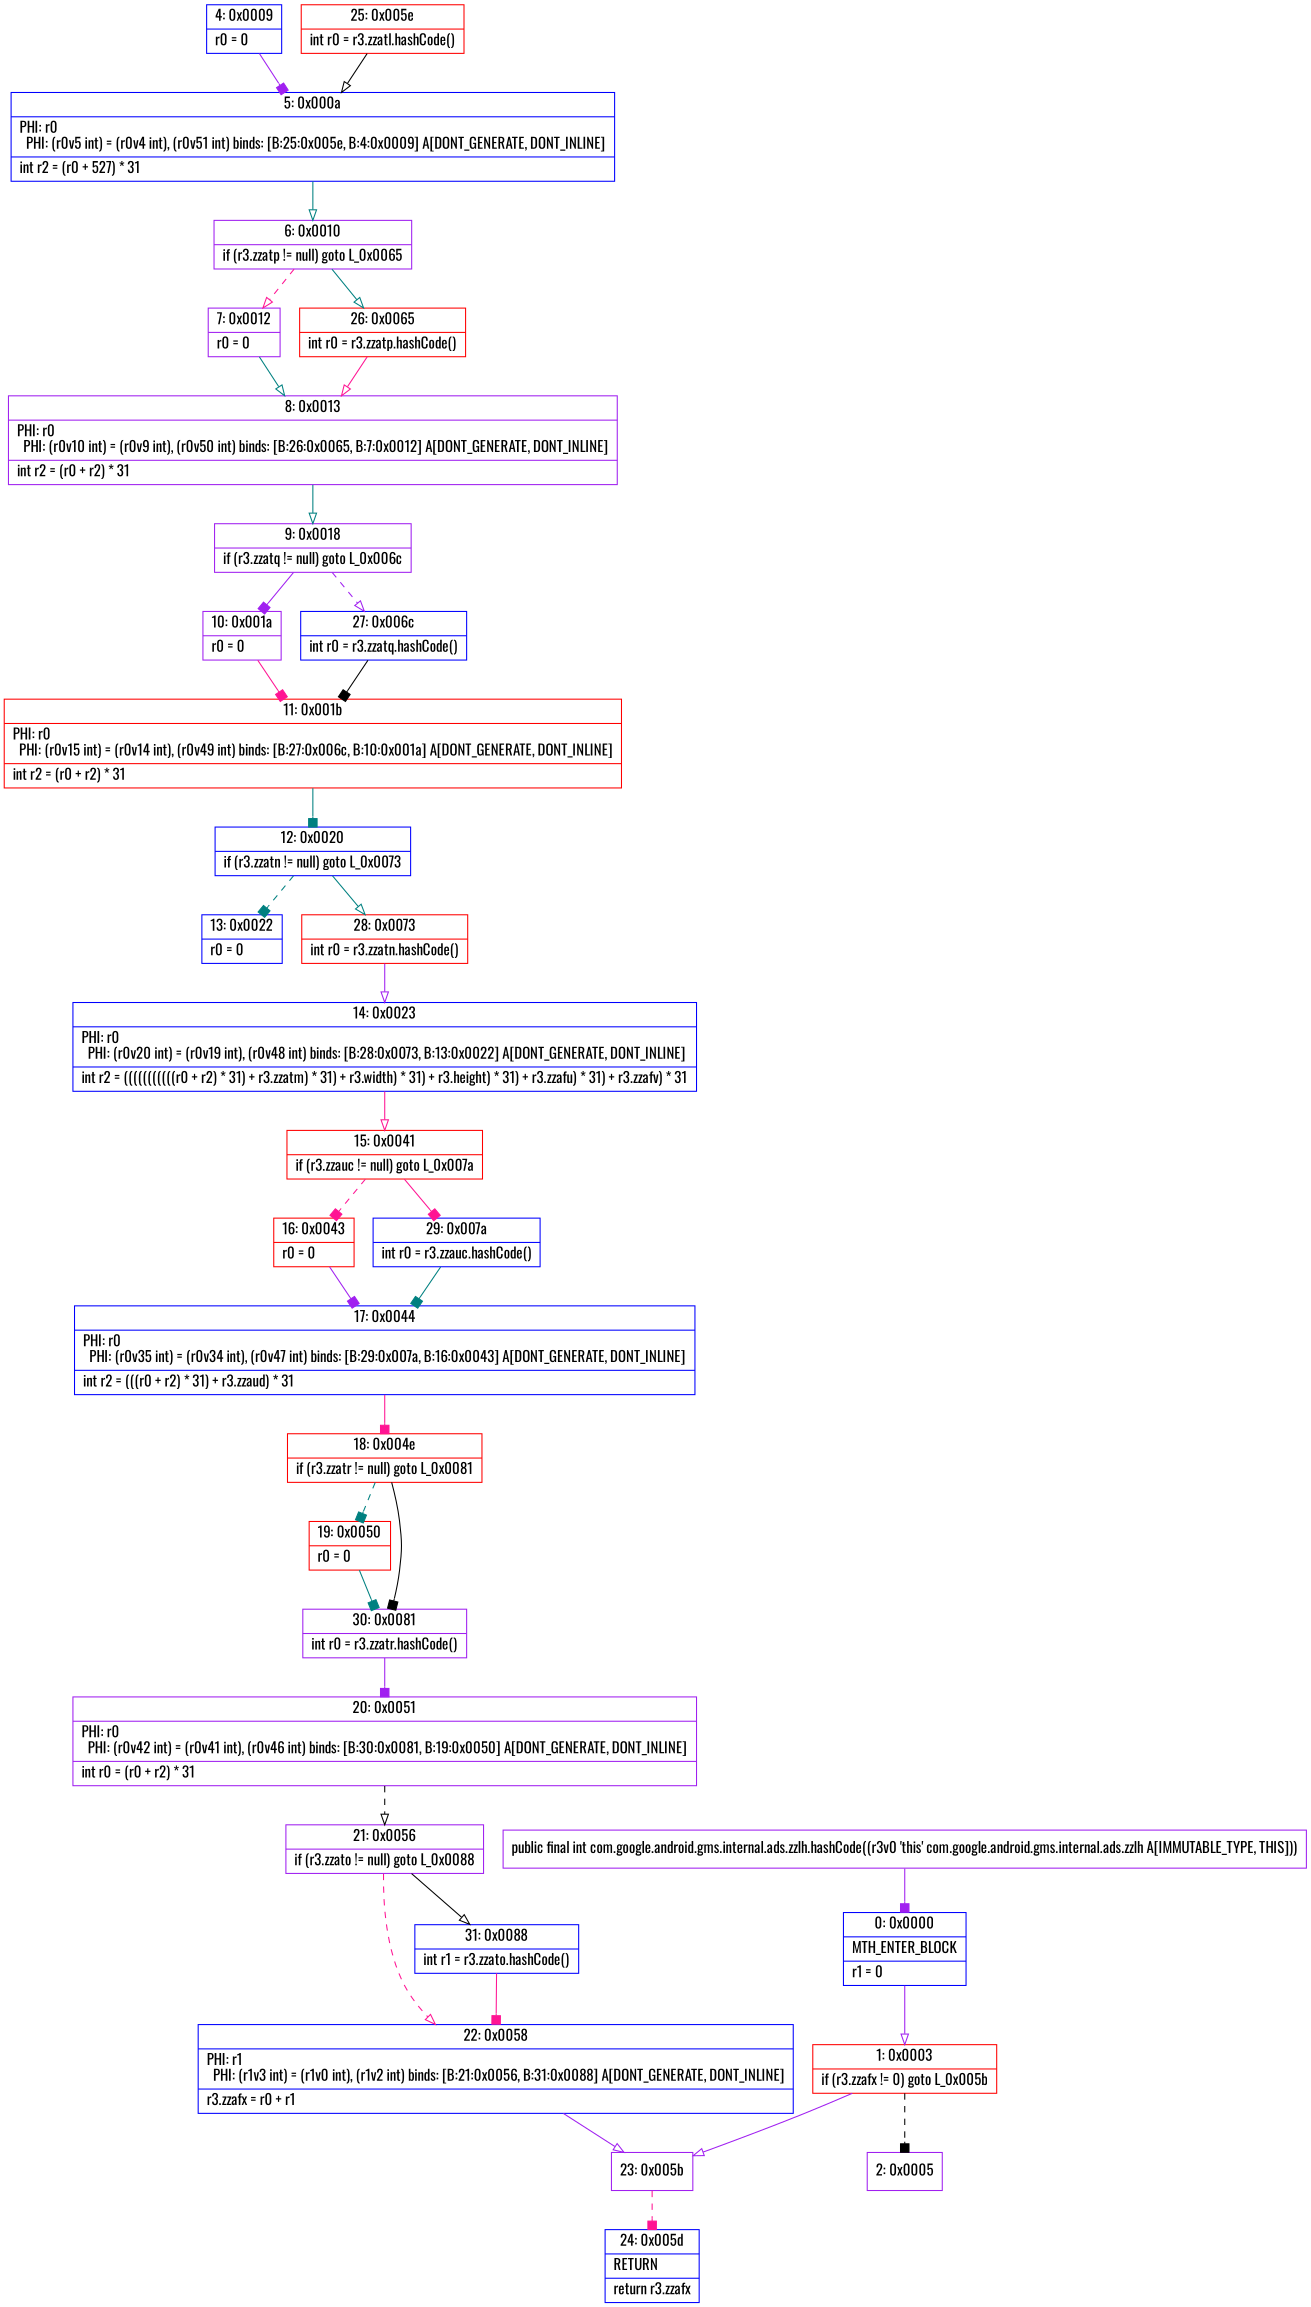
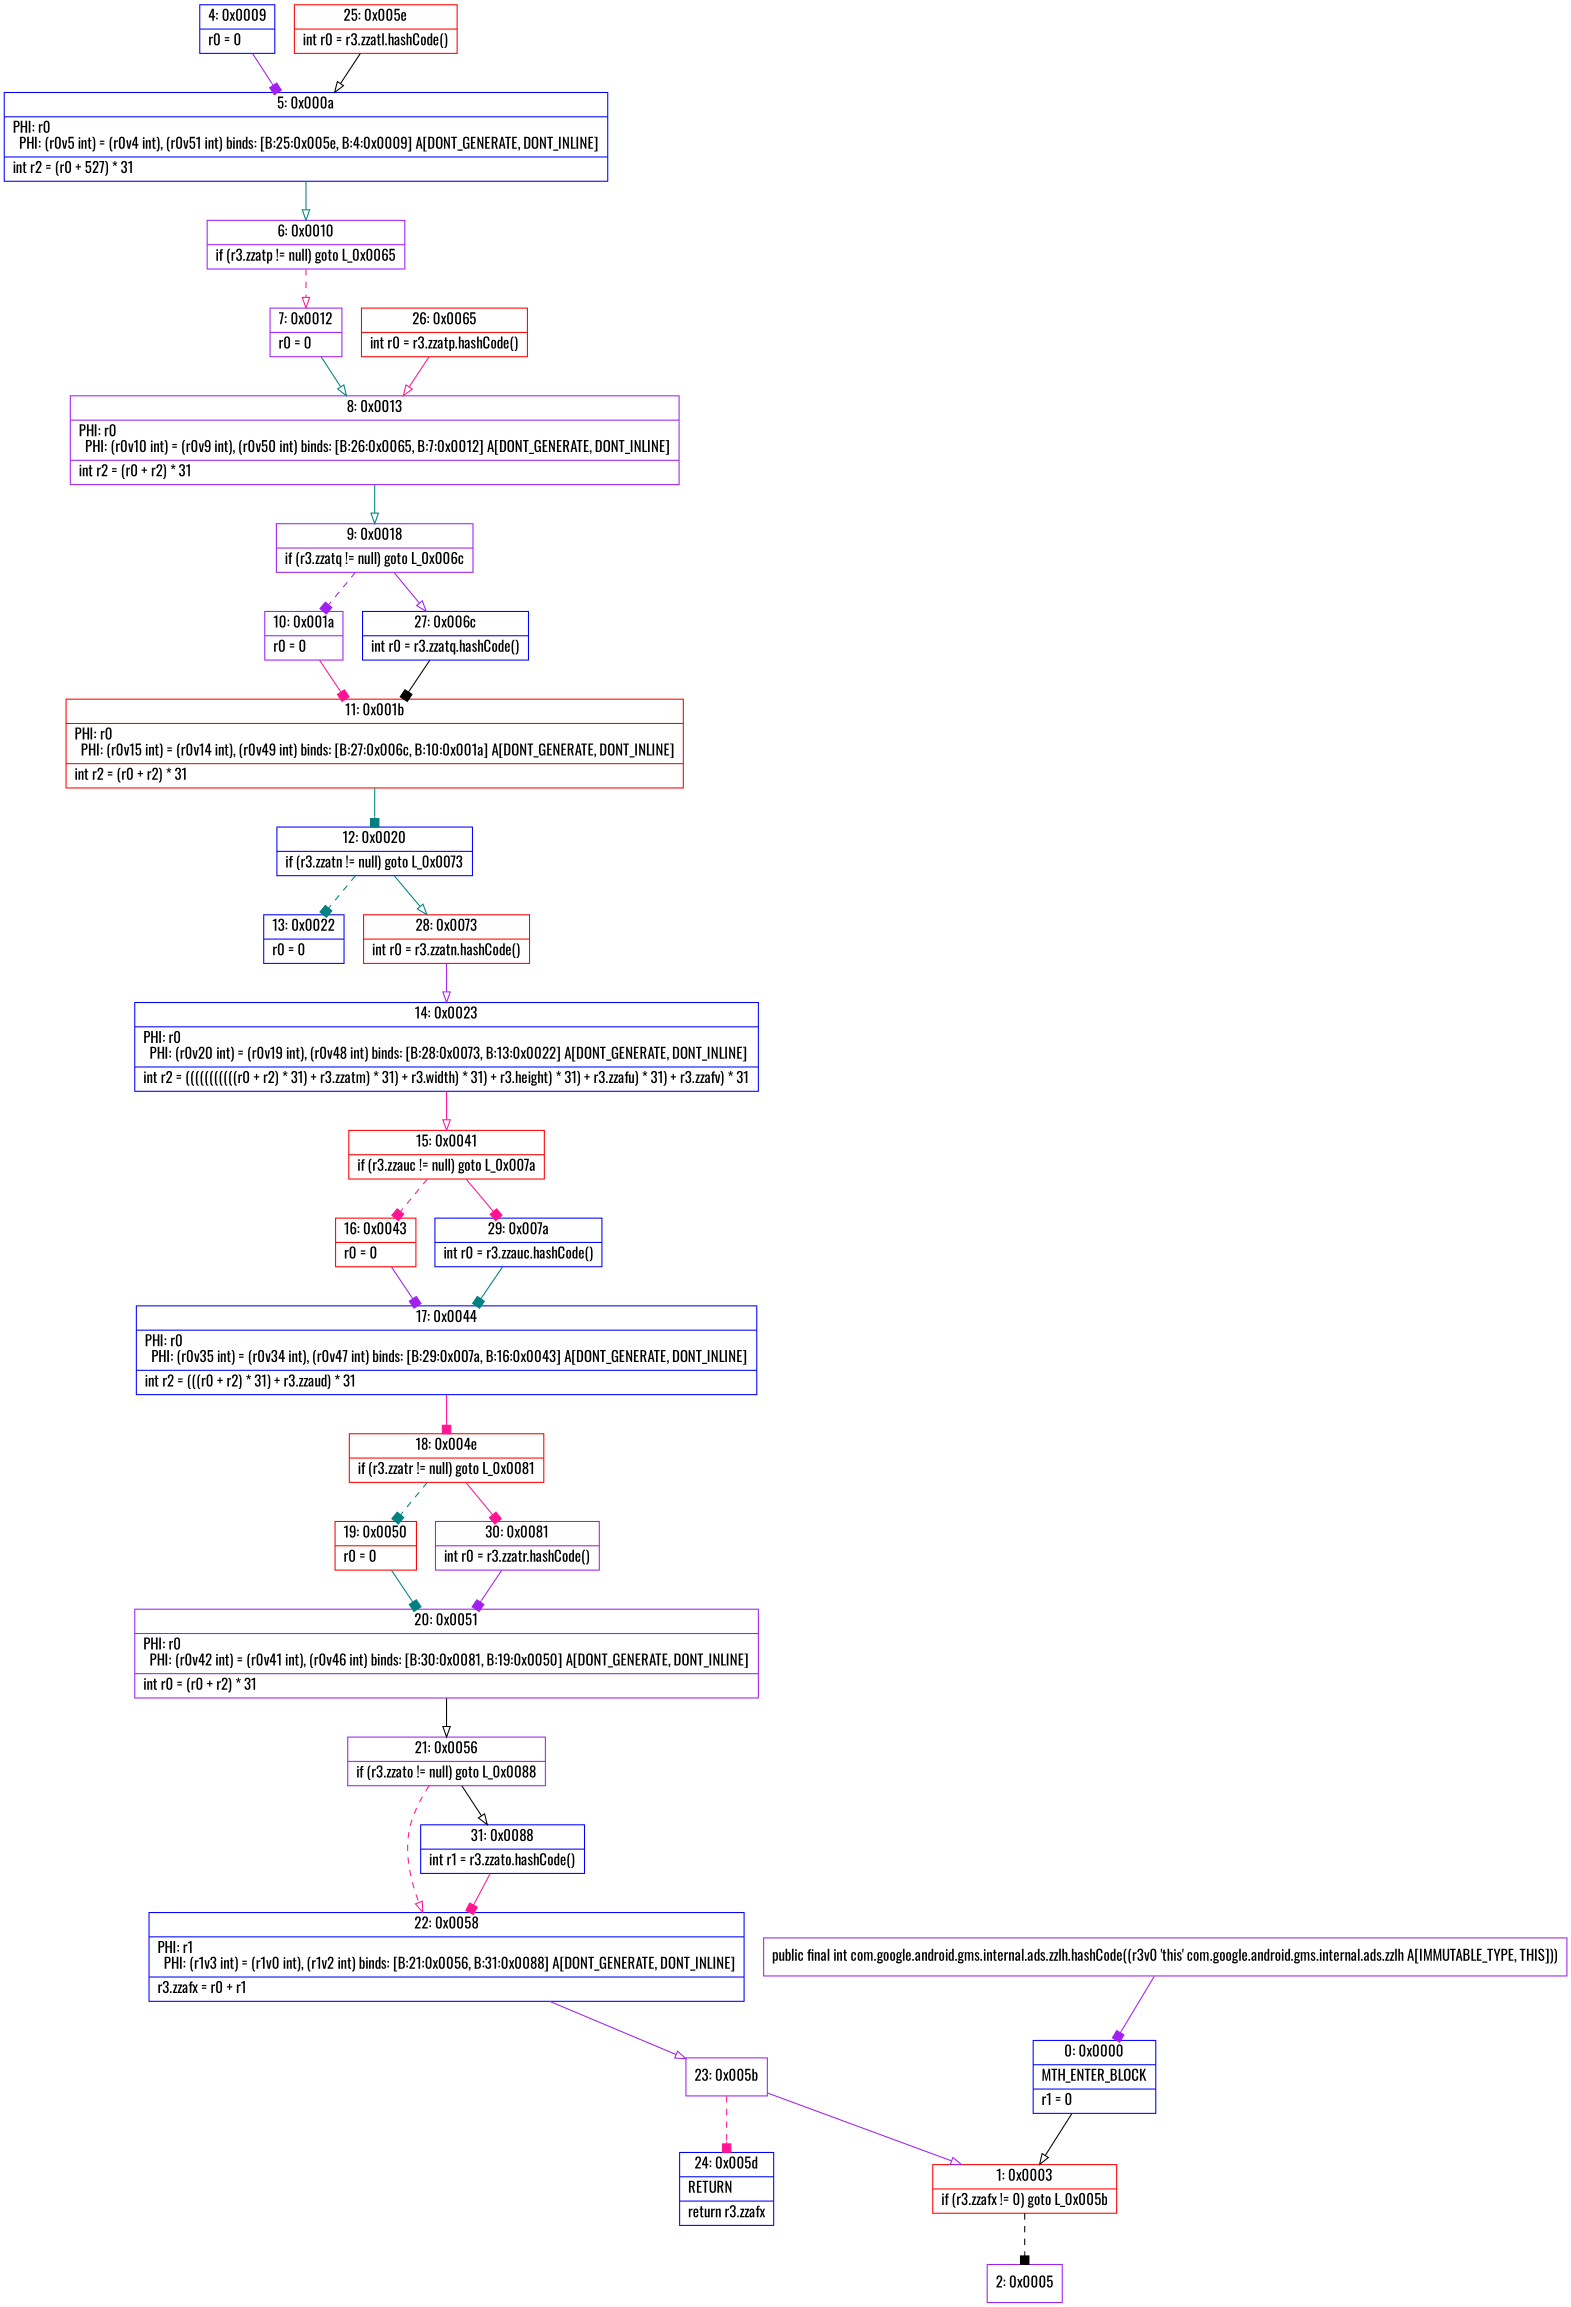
(344, 284) -> none
(281, 588) -> (343, 588)
(345, 588) -> (407, 588)
(401, 1540) -> (479, 1498)
(365, 1585) -> (402, 1585)
(385, 1800) -> (447, 1712)
(905, 2010) -> (1059, 2134)
(778, 2124) -> (859, 2127)
